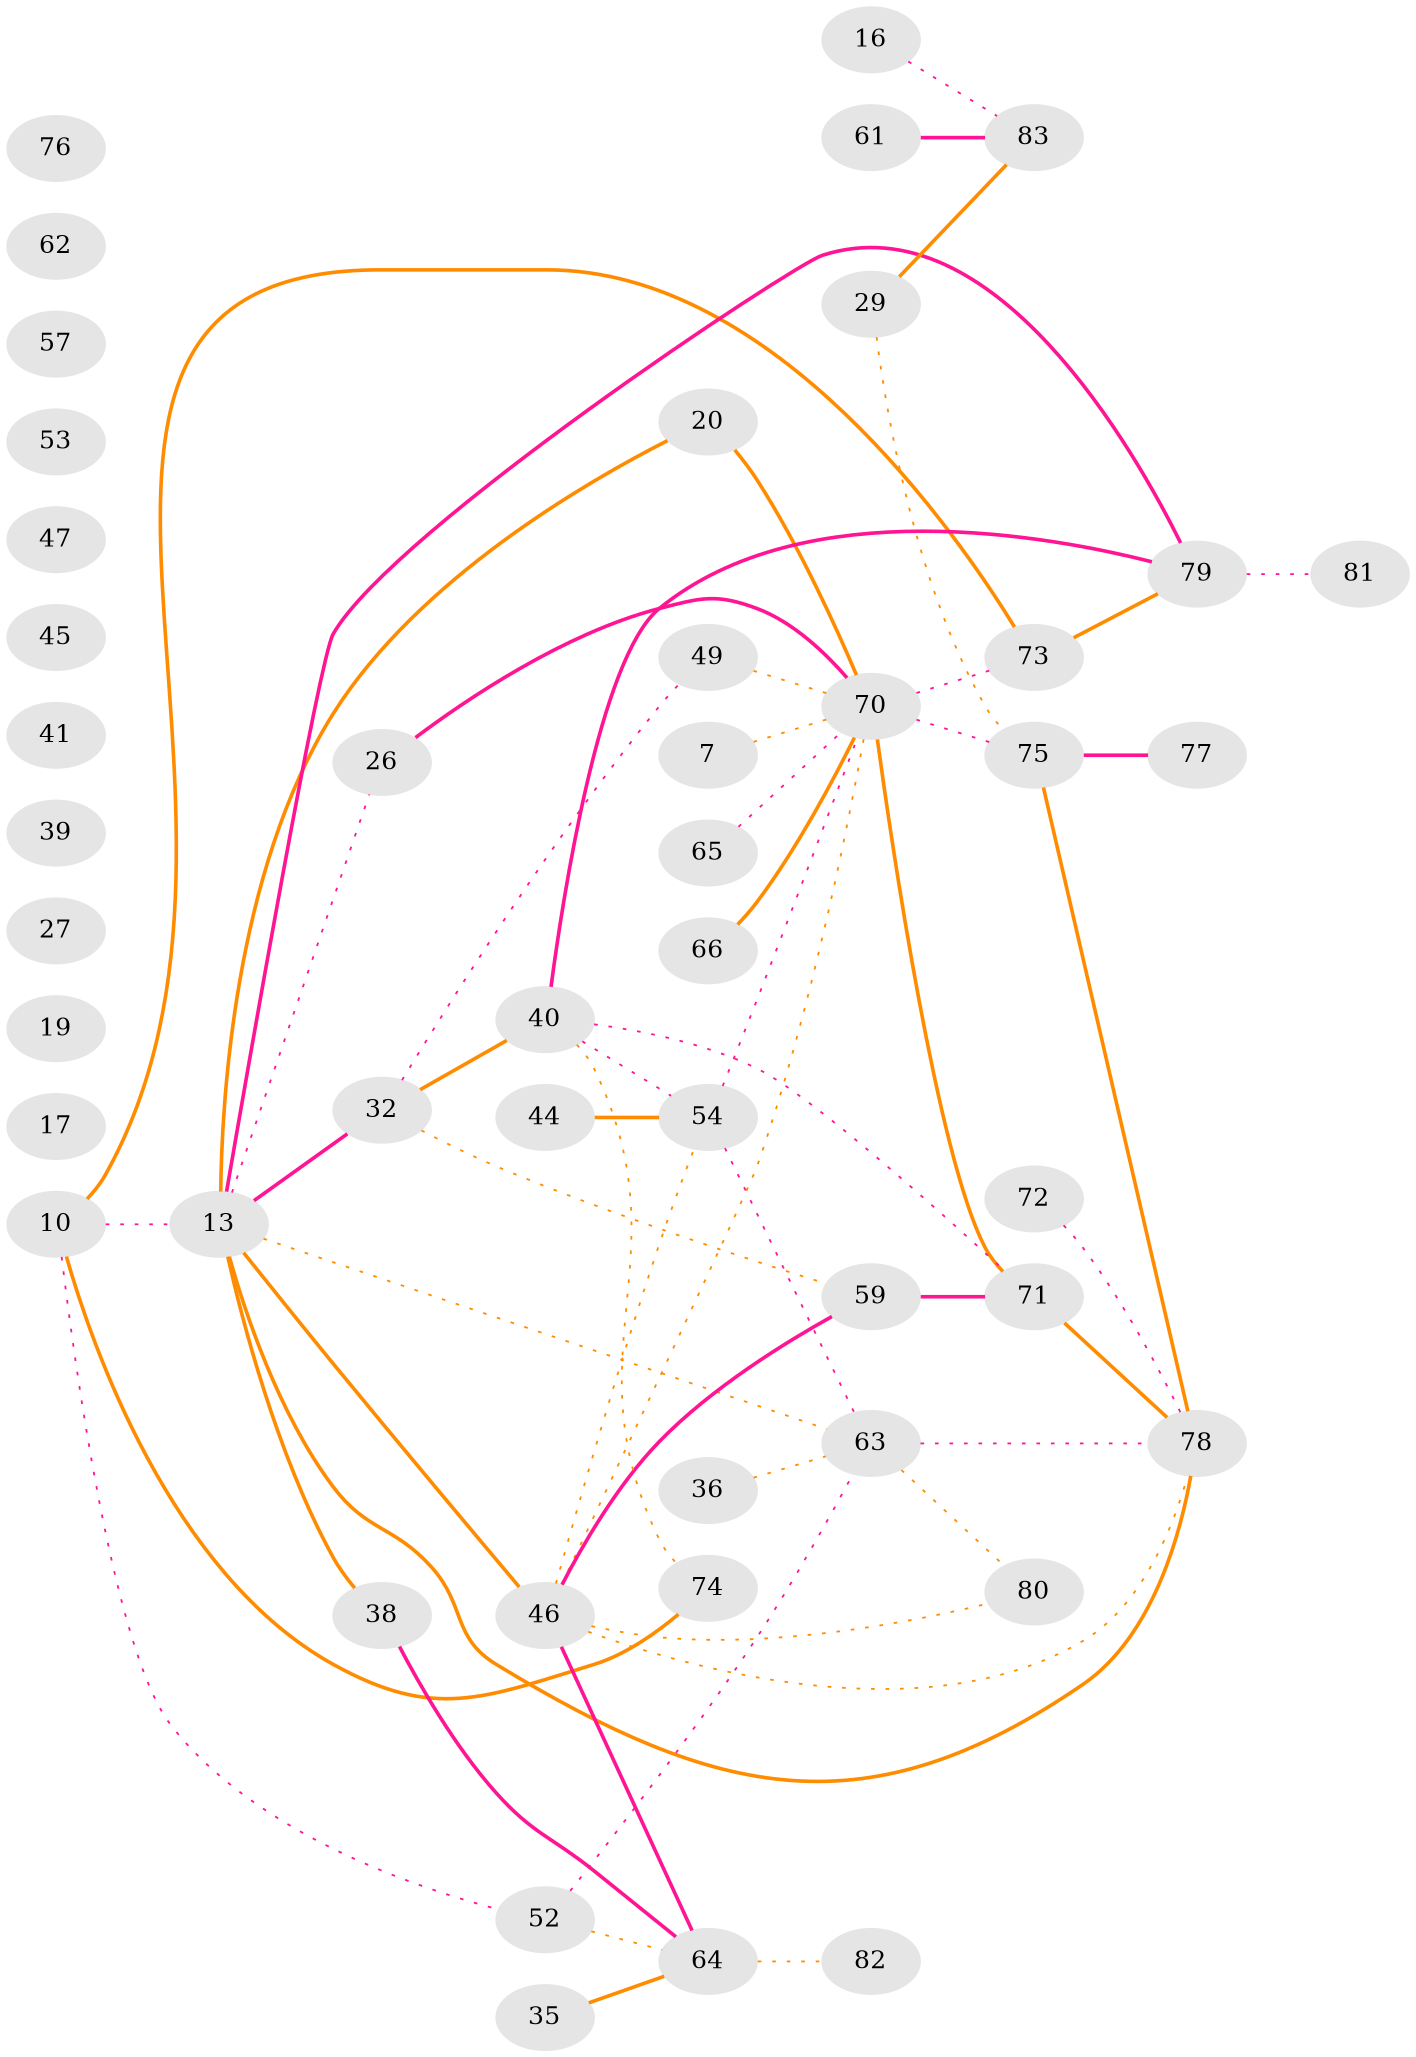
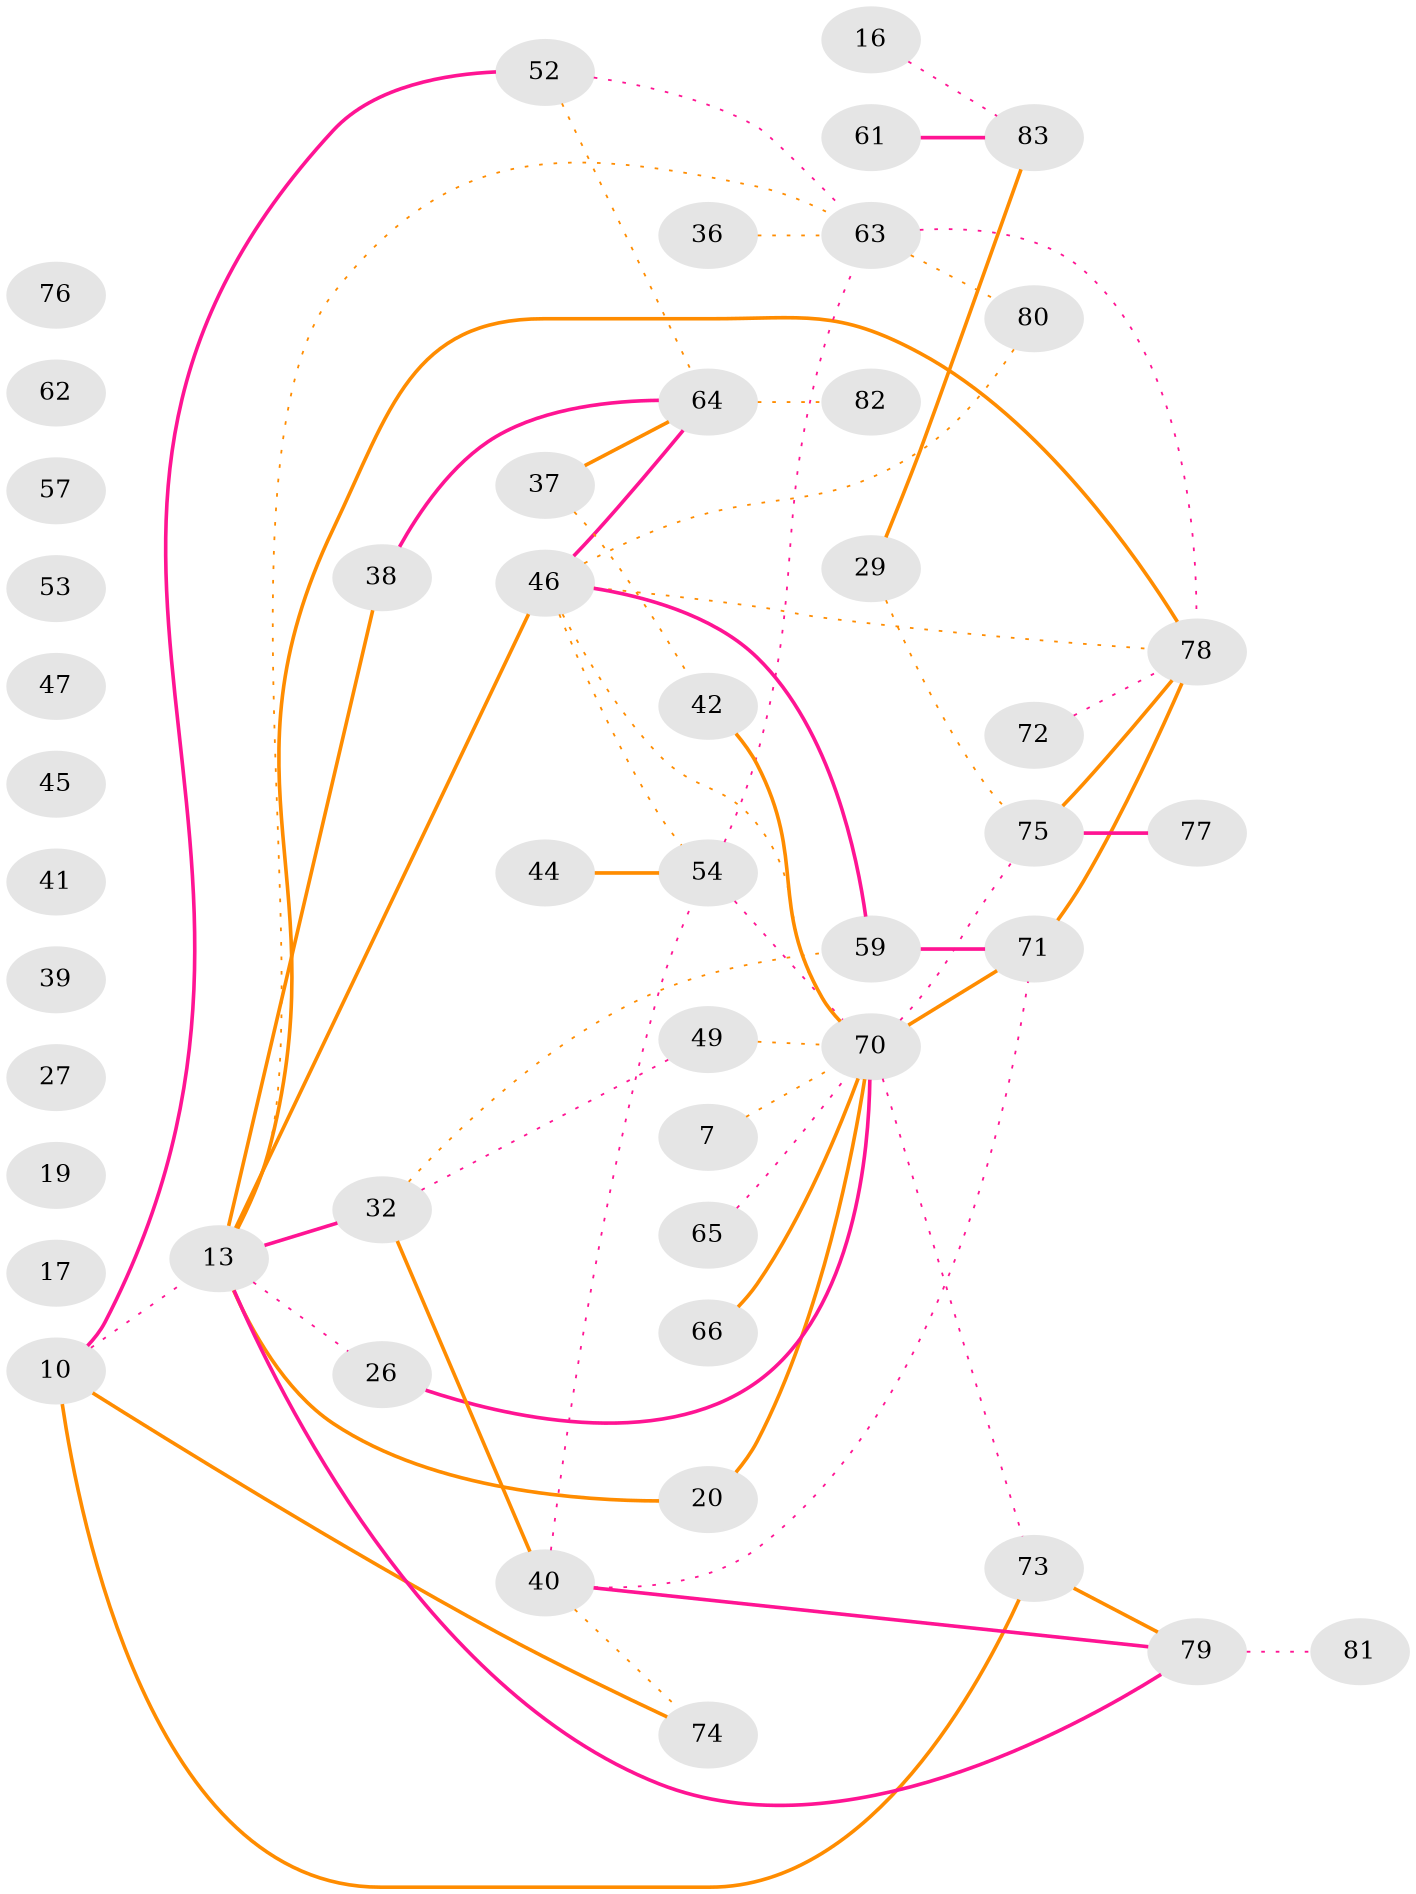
none -> (708, 706)
(147, 1680) -> (171, 638)
(545, 2018) -> (545, 485)
